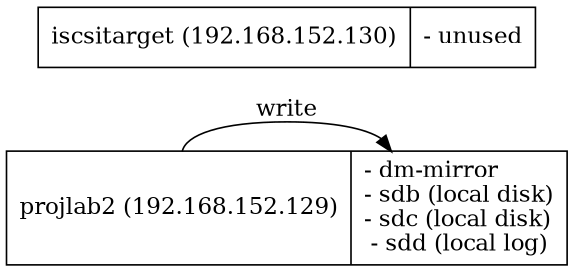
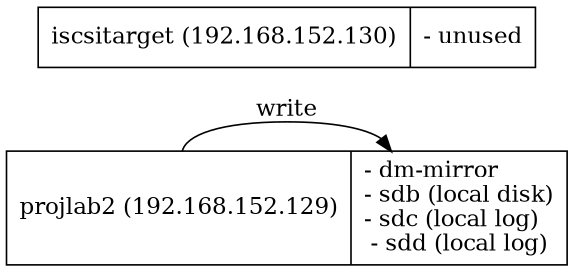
(457, 219) -> (452, 219)
